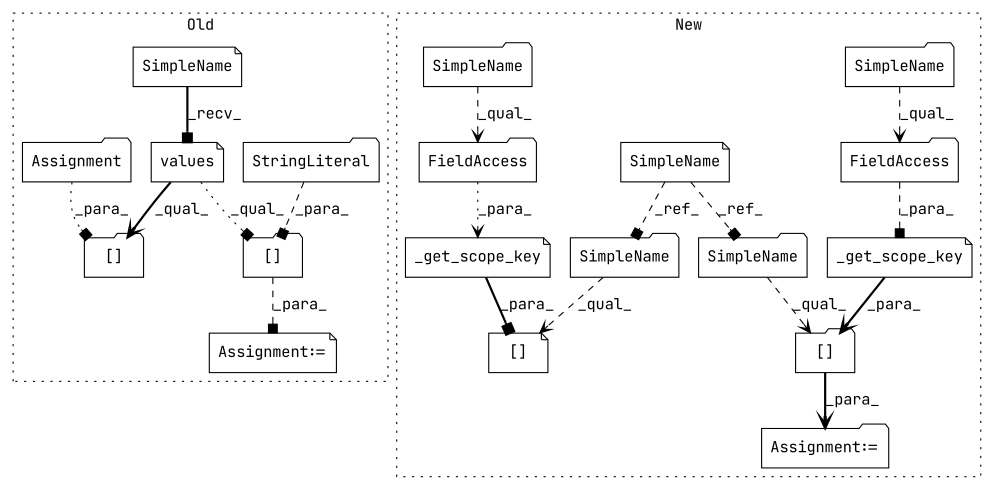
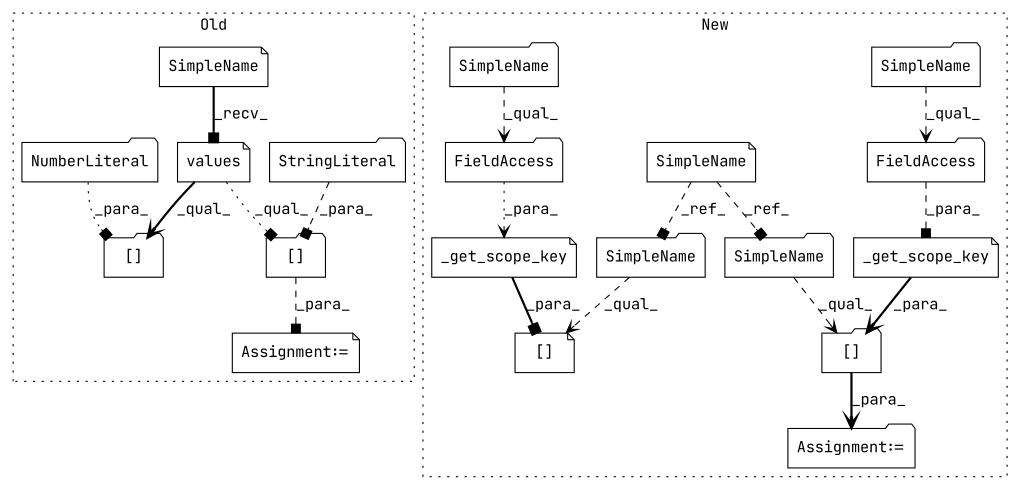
(77, 162) -> (90, 162)
